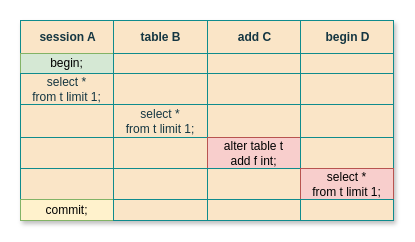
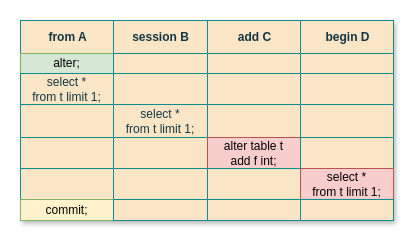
(68, 38) -> (68, 38)
(161, 38) -> (161, 38)
(67, 64) -> (67, 64)
